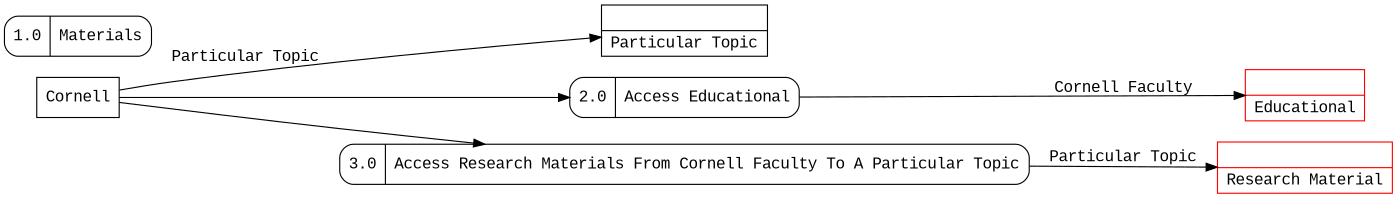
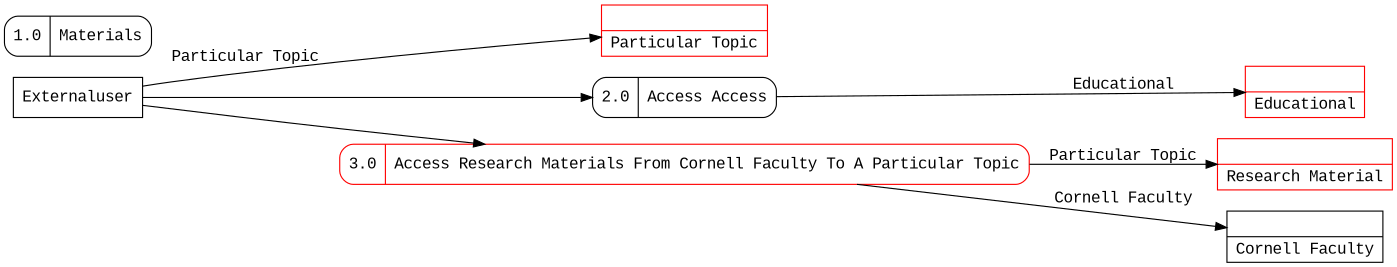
(684, 31) -> (684, 31)
(1123, 88) -> (1123, 85)
(78, 97) -> (78, 97)
(707, 97) -> (707, 97)
(684, 164) -> (684, 164)
none -> (1305, 237)
